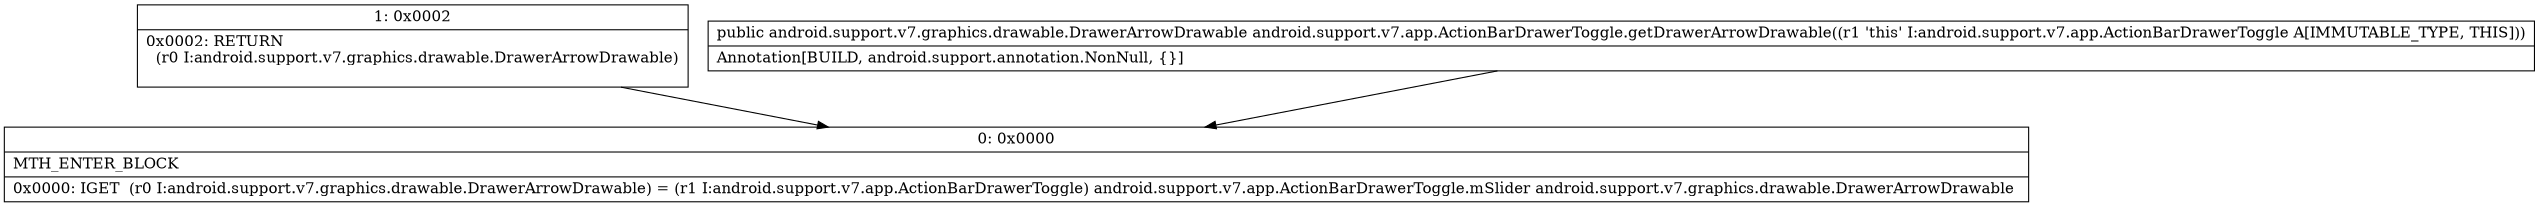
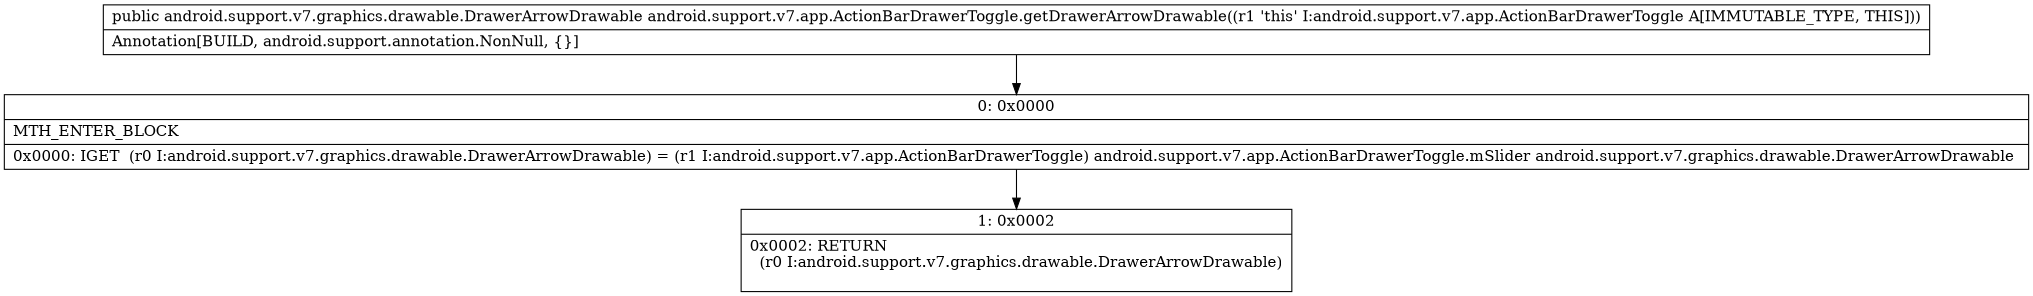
(719, 106) -> (1016, 184)
